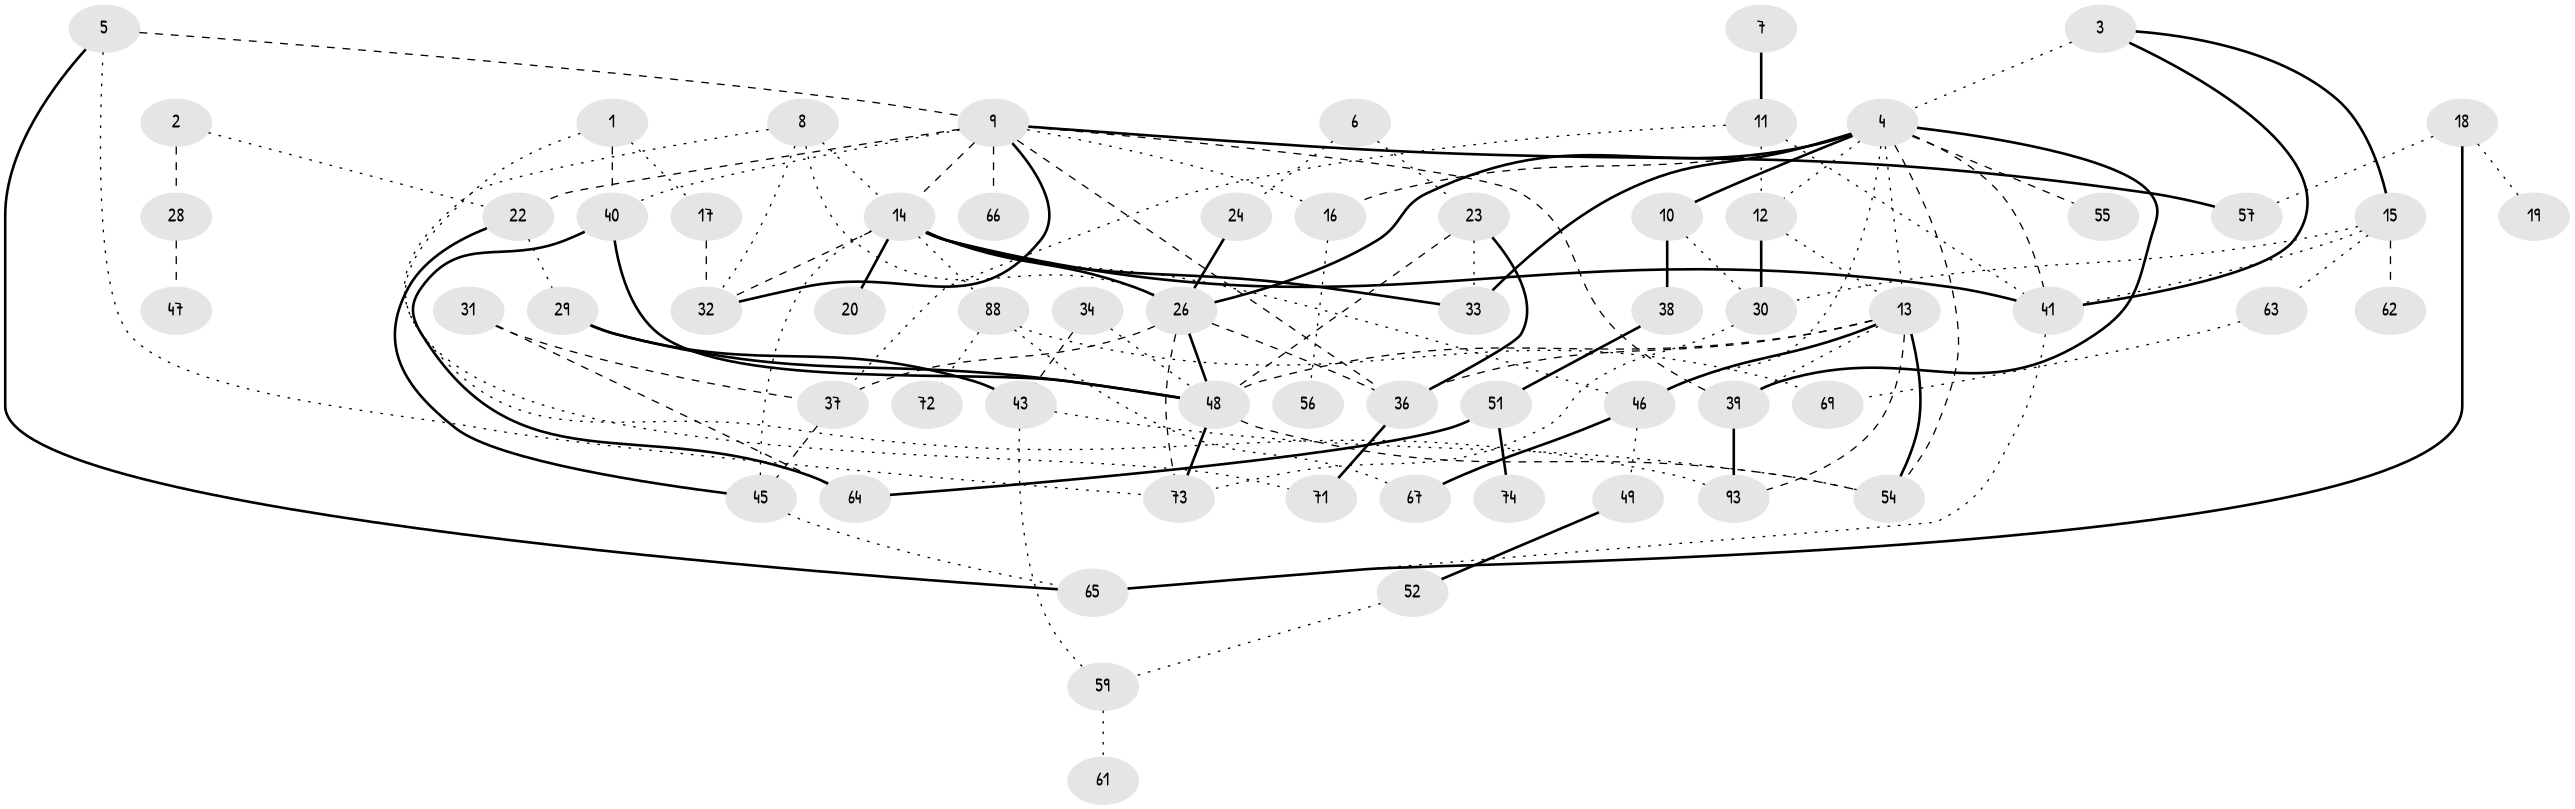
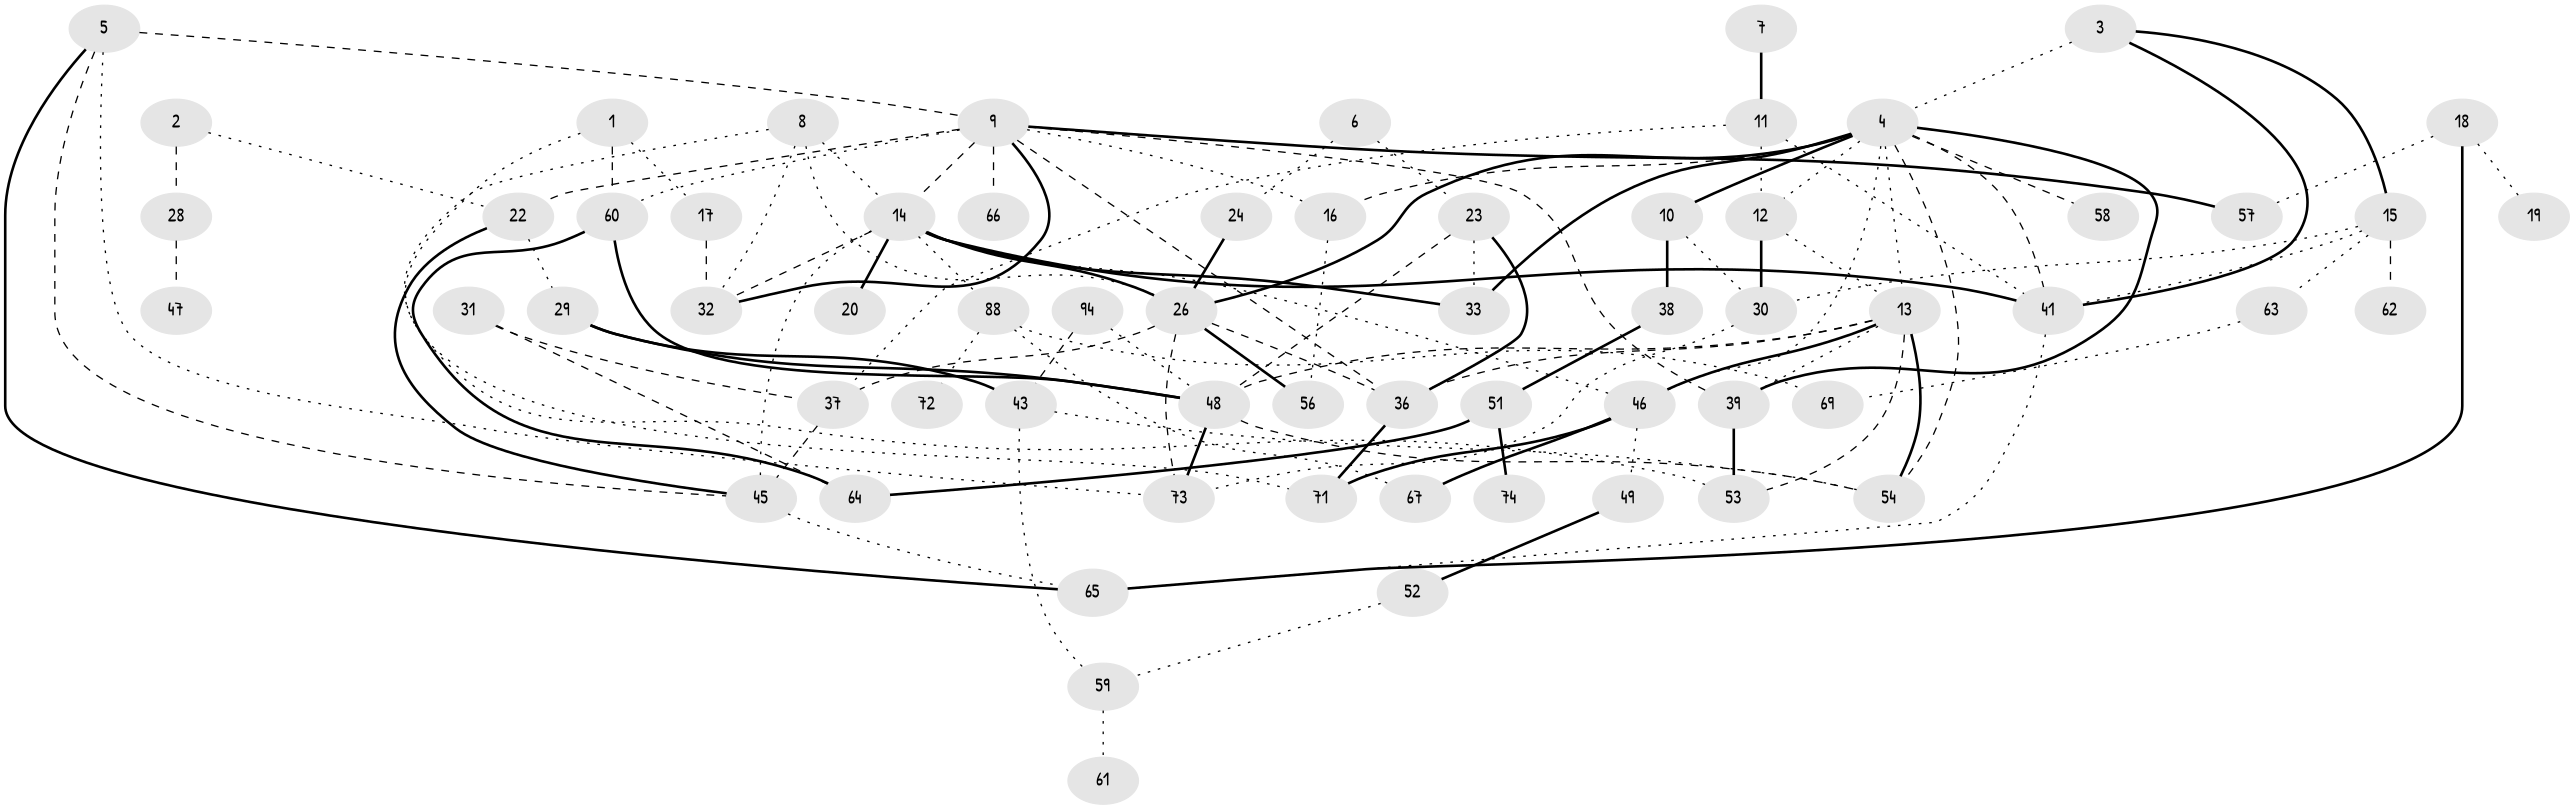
(612, 217) -> (612, 217)
(2103, 217) -> (2103, 217)
(1088, 311) -> (1088, 311)
(1196, 352) -> (1243, 356)
none -> (237, 432)
none -> (1479, 451)
(1734, 499) -> (1734, 499)
